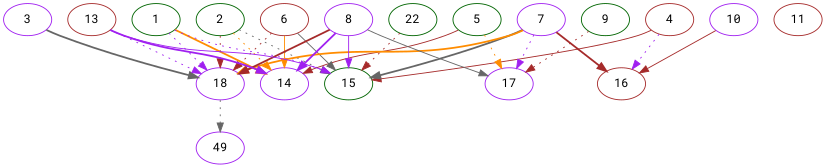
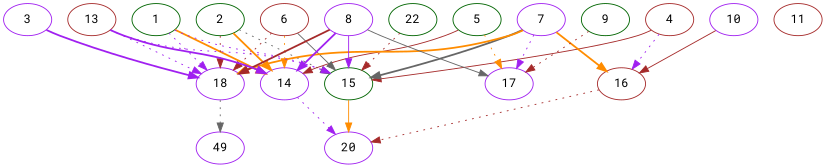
(245, 45) -> (245, 45)
(284, 46) -> (284, 46)
(216, 51) -> (216, 51)
(584, 54) -> (584, 54)
(117, 55) -> (117, 55)
none -> (349, 148)
